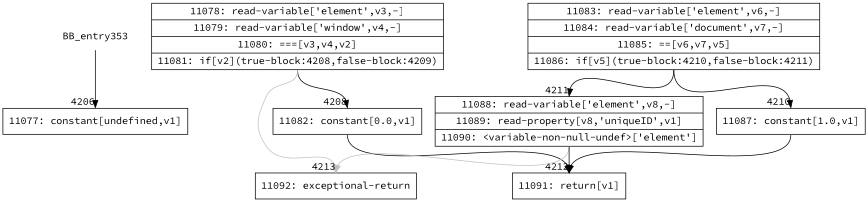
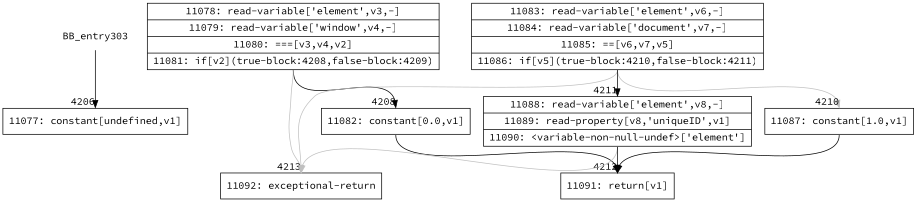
(95, 36) -> (95, 36)
none -> (431, 87)
(729, 89) -> (725, 89)
